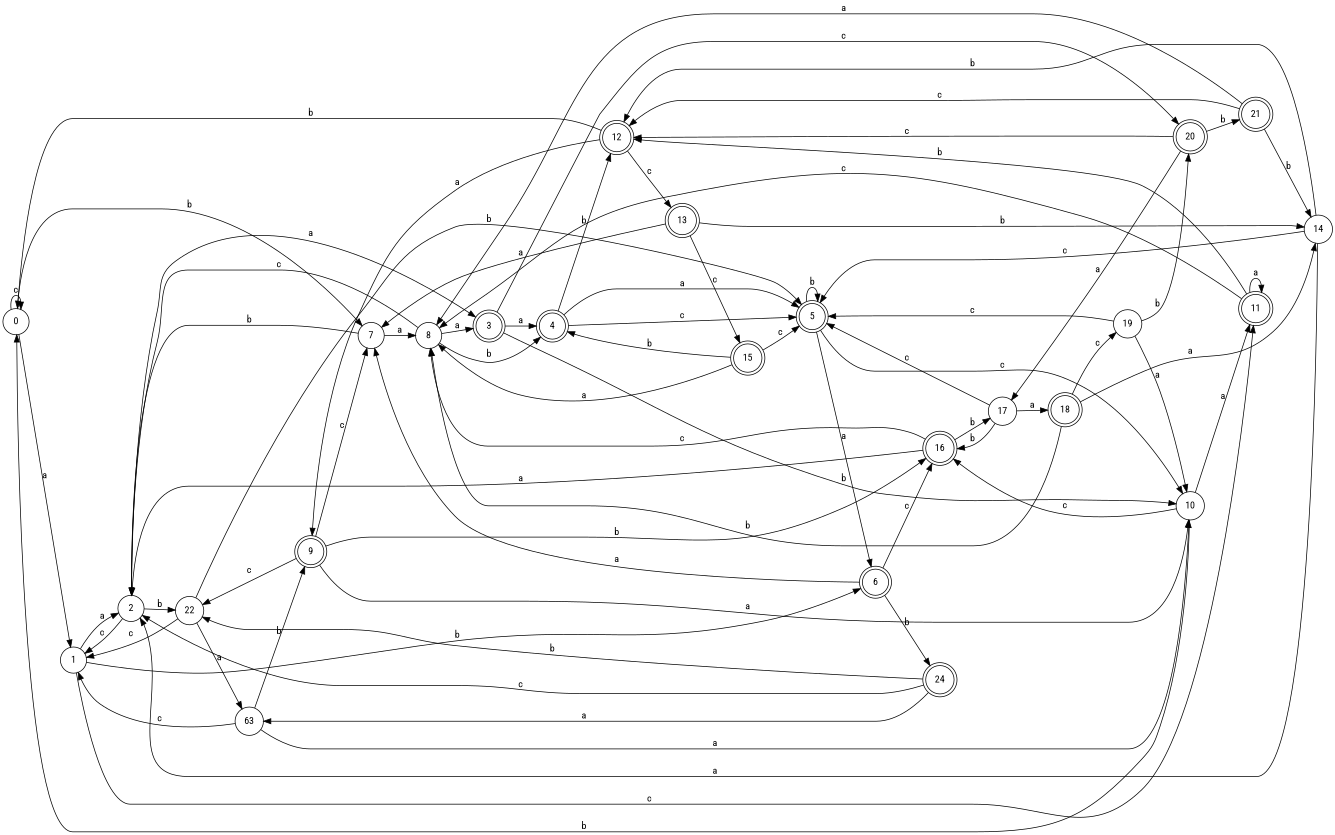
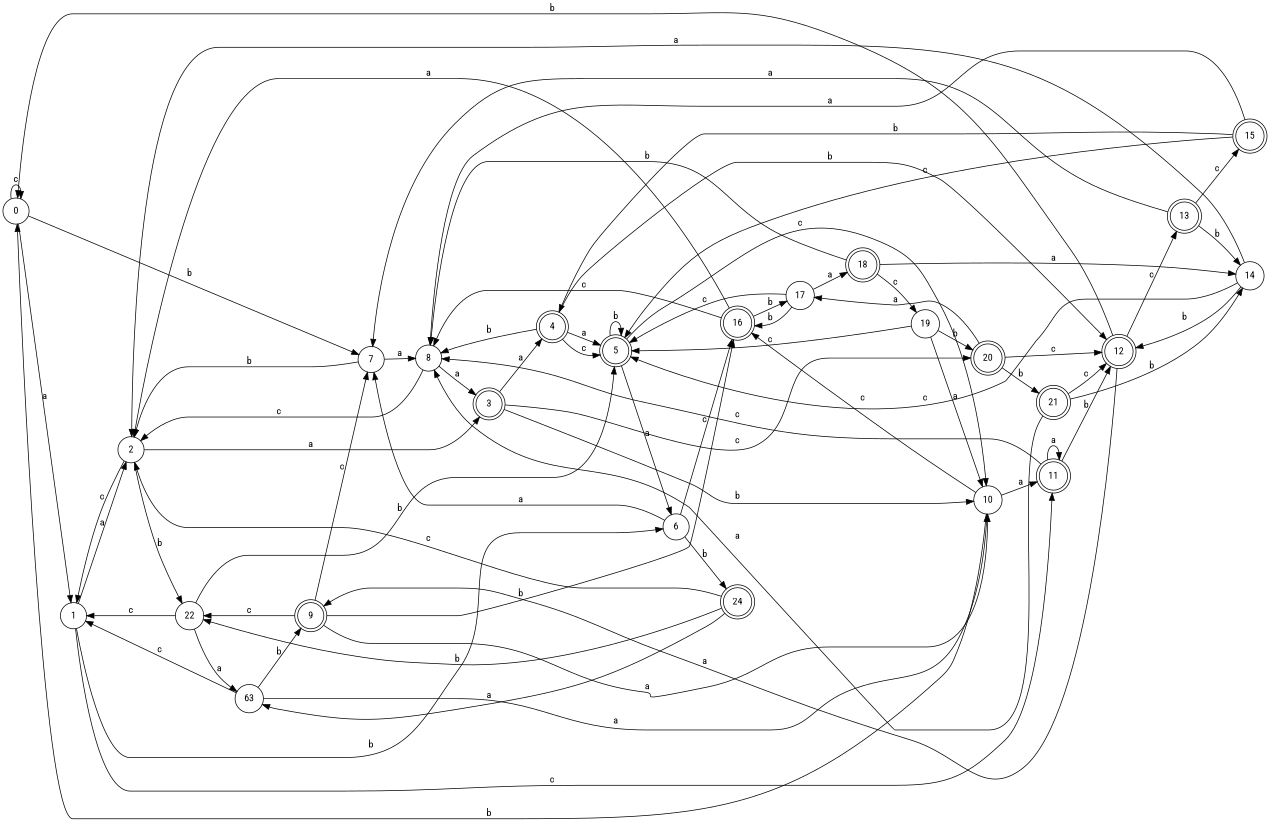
(488, 362) -> (492, 338)
(876, 582) -> (676, 527)
